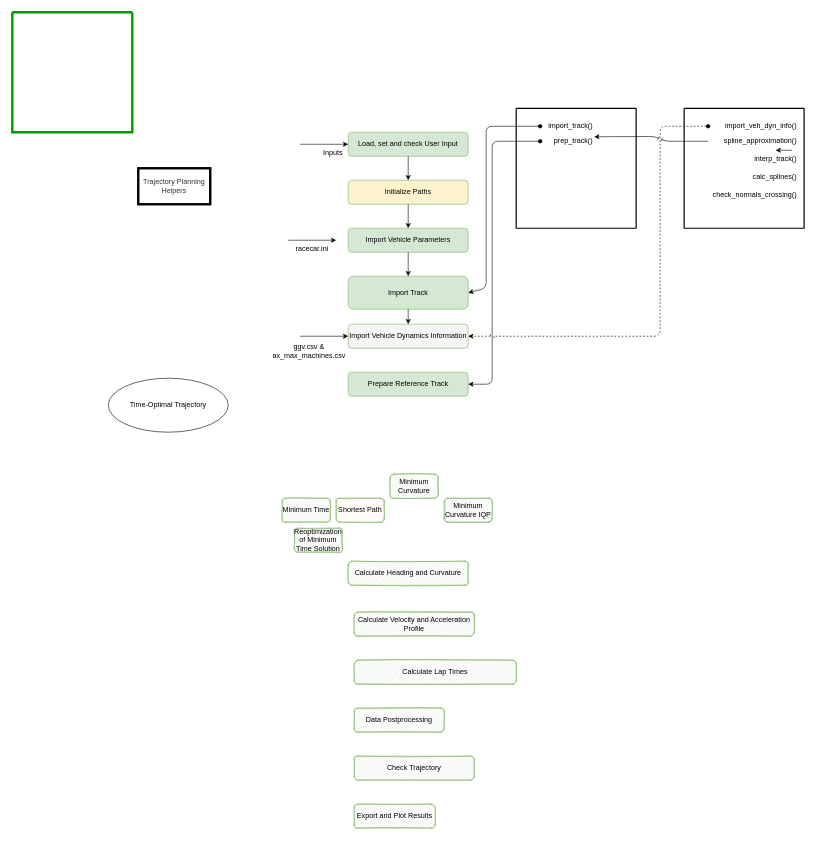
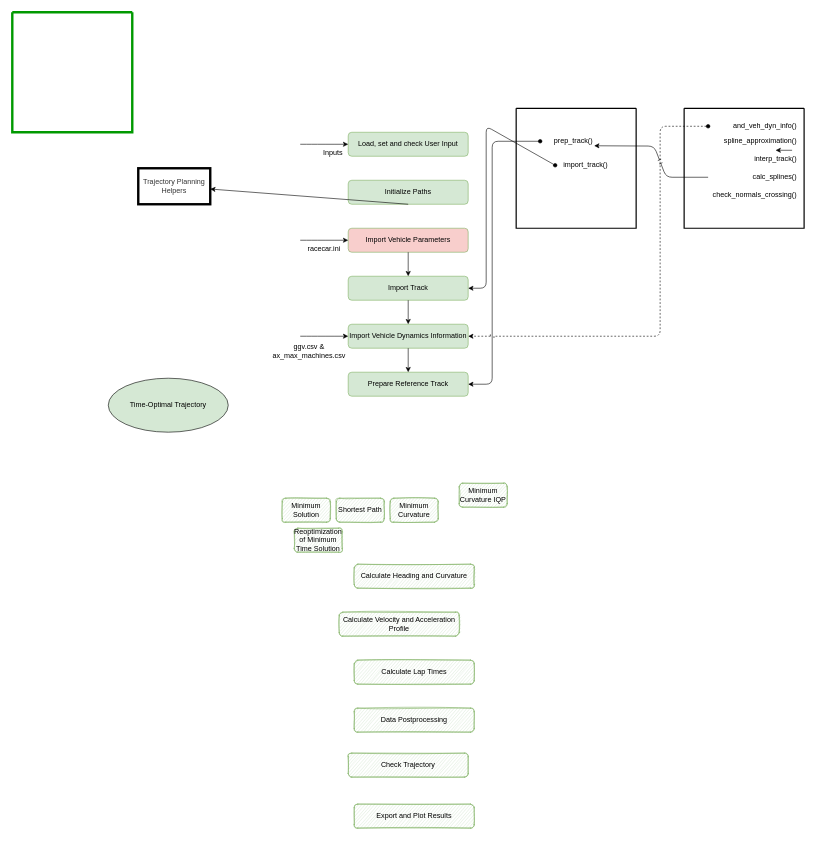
(567, 126) -> (582, 165)
(757, 126) -> (762, 126)
(645, 137) -> none
none -> (663, 163)
(408, 174) -> none
(408, 192) -> (408, 192)
(408, 222) -> (308, 197)
(408, 240) -> (408, 240)
(312, 249) -> (324, 249)
(408, 293) -> (408, 288)
(408, 336) -> (408, 336)
none -> (408, 366)
(168, 405) -> (168, 405)
(414, 486) -> (414, 510)
(306, 510) -> (306, 510)
(360, 510) -> (360, 510)
(468, 510) -> (483, 495)
(408, 573) -> (414, 576)
(414, 624) -> (399, 624)
(435, 672) -> (414, 672)
(399, 720) -> (414, 720)
(414, 768) -> (408, 765)
(395, 816) -> (414, 816)
